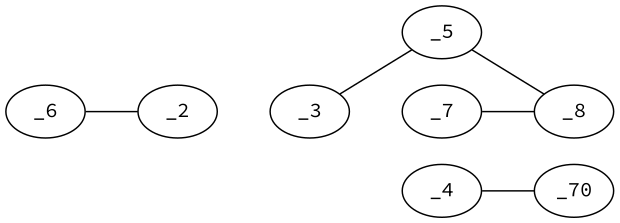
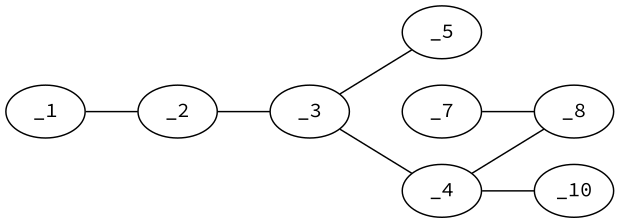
(508, 72) -> (508, 151)
(46, 112) -> (46, 112)
none -> (244, 112)
none -> (376, 151)
(574, 191) -> (574, 191)
